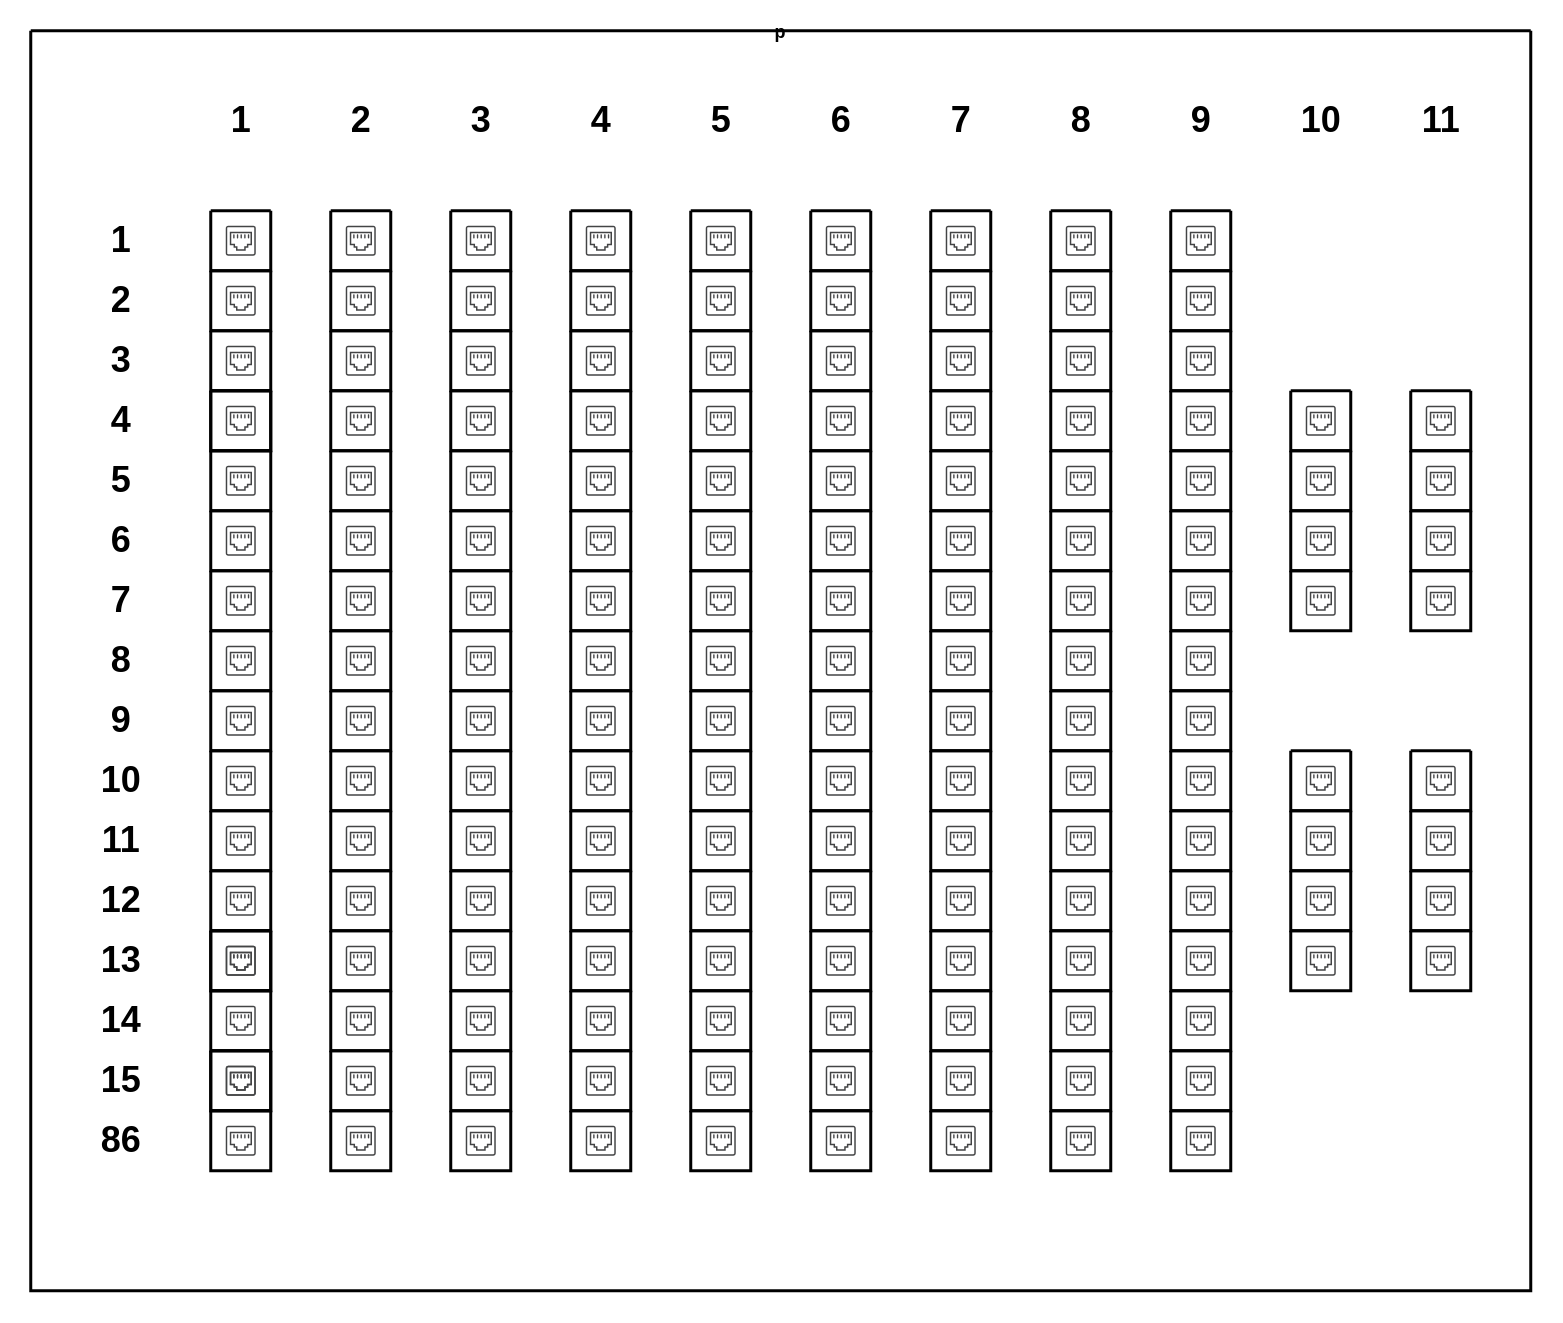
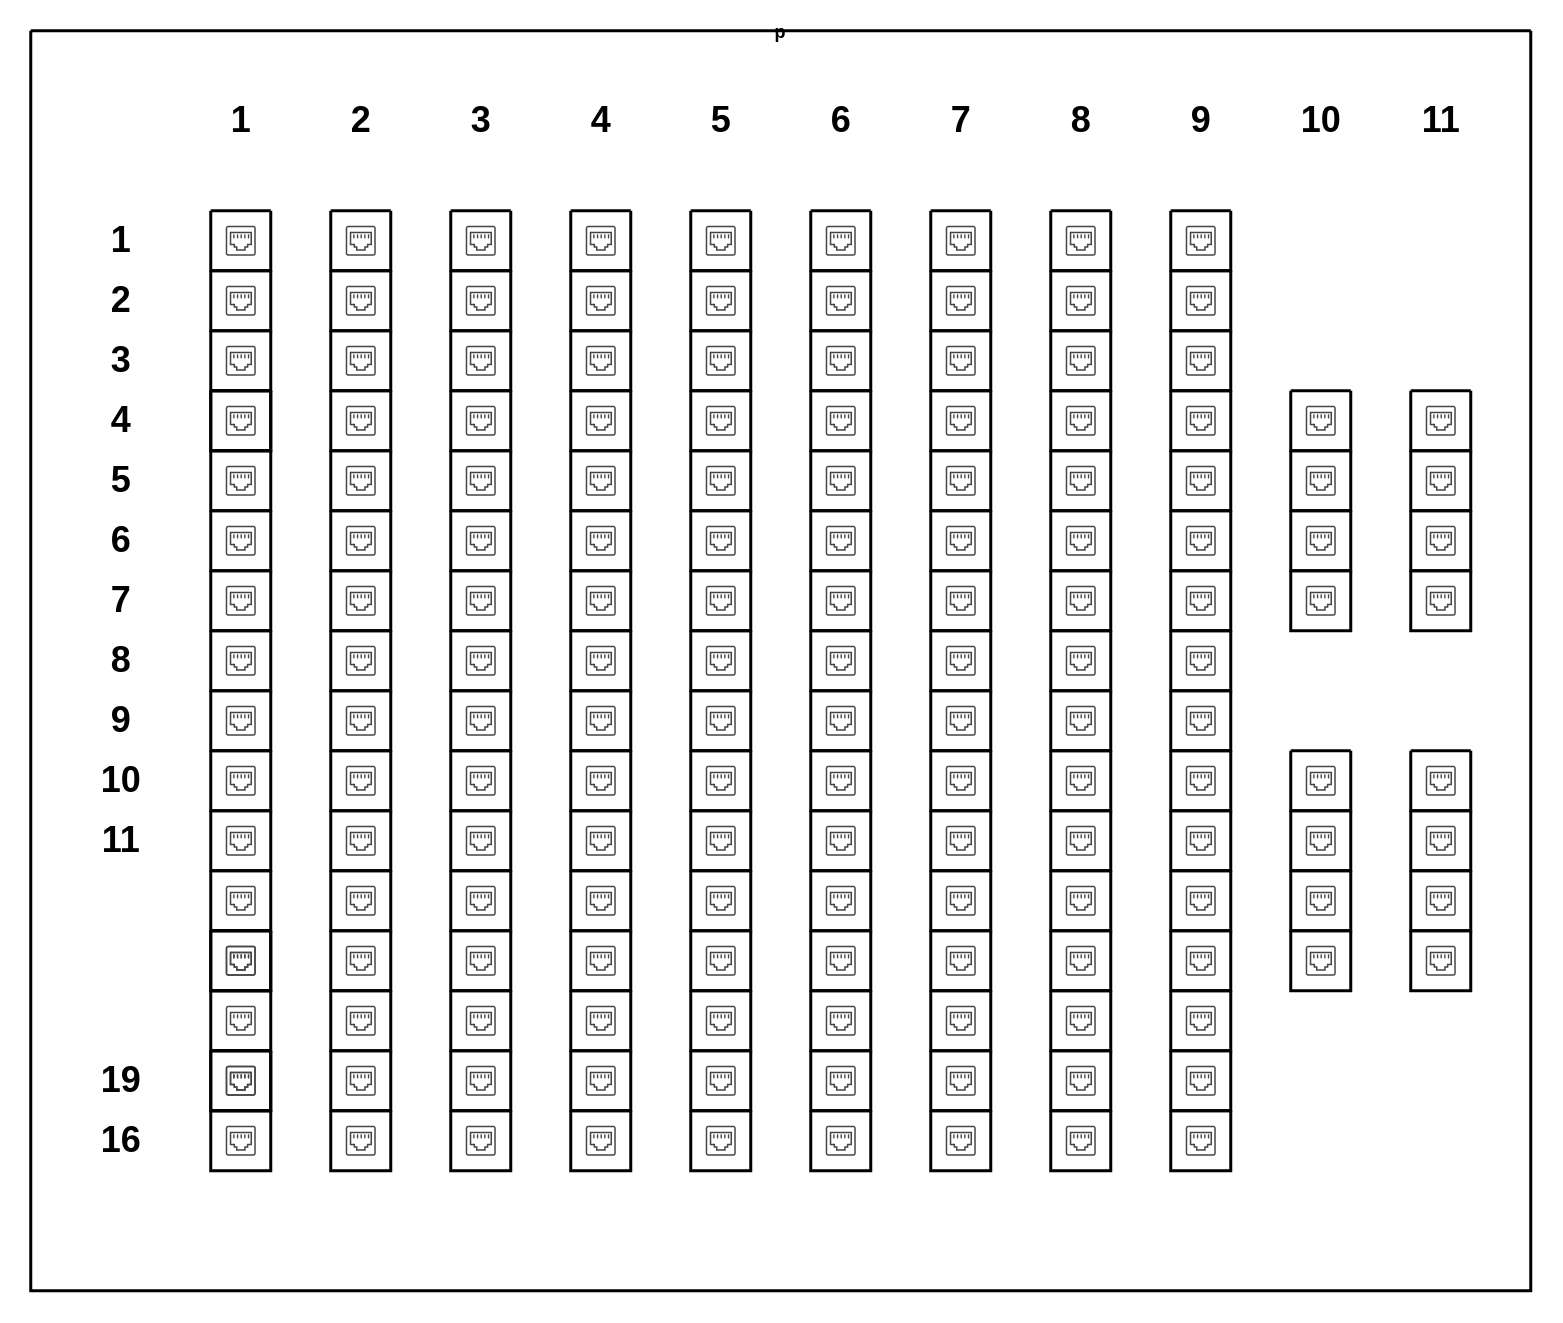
(121, 901) -> none
(121, 961) -> none
(121, 1021) -> none
(122, 1081) -> (122, 1081)
(122, 1141) -> (122, 1141)
